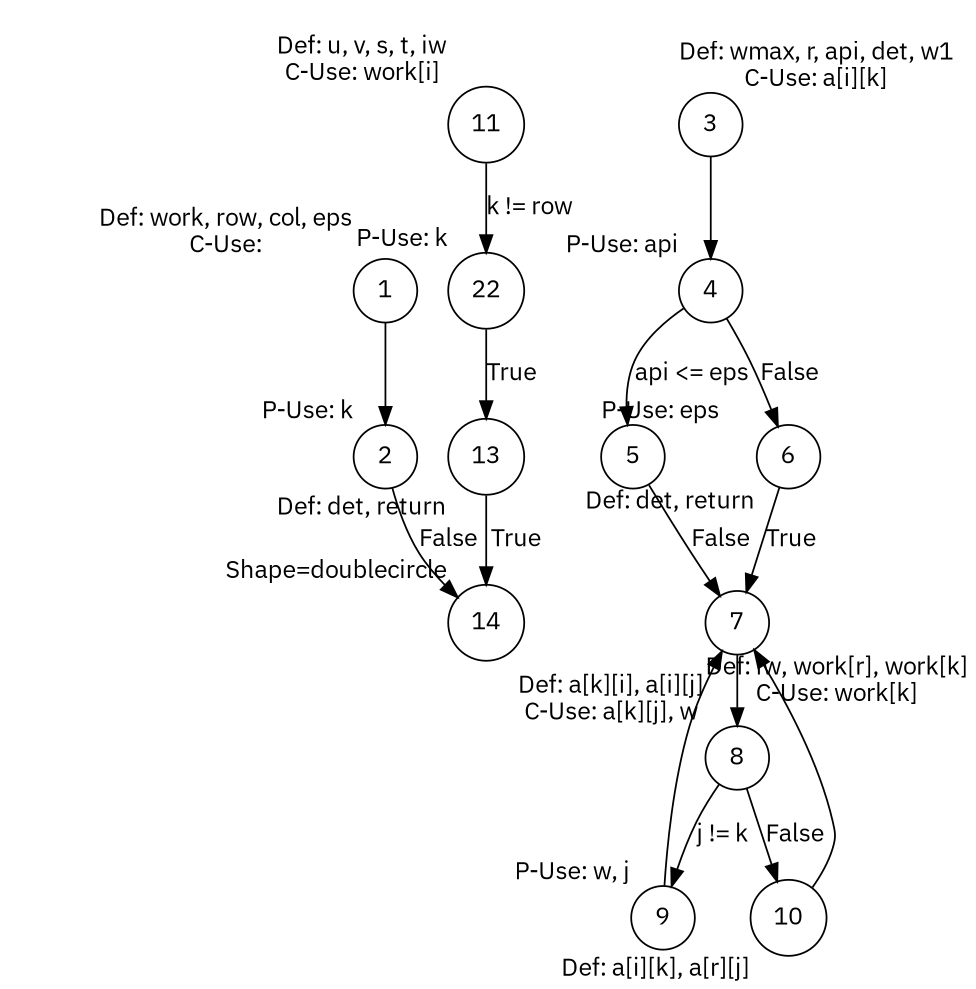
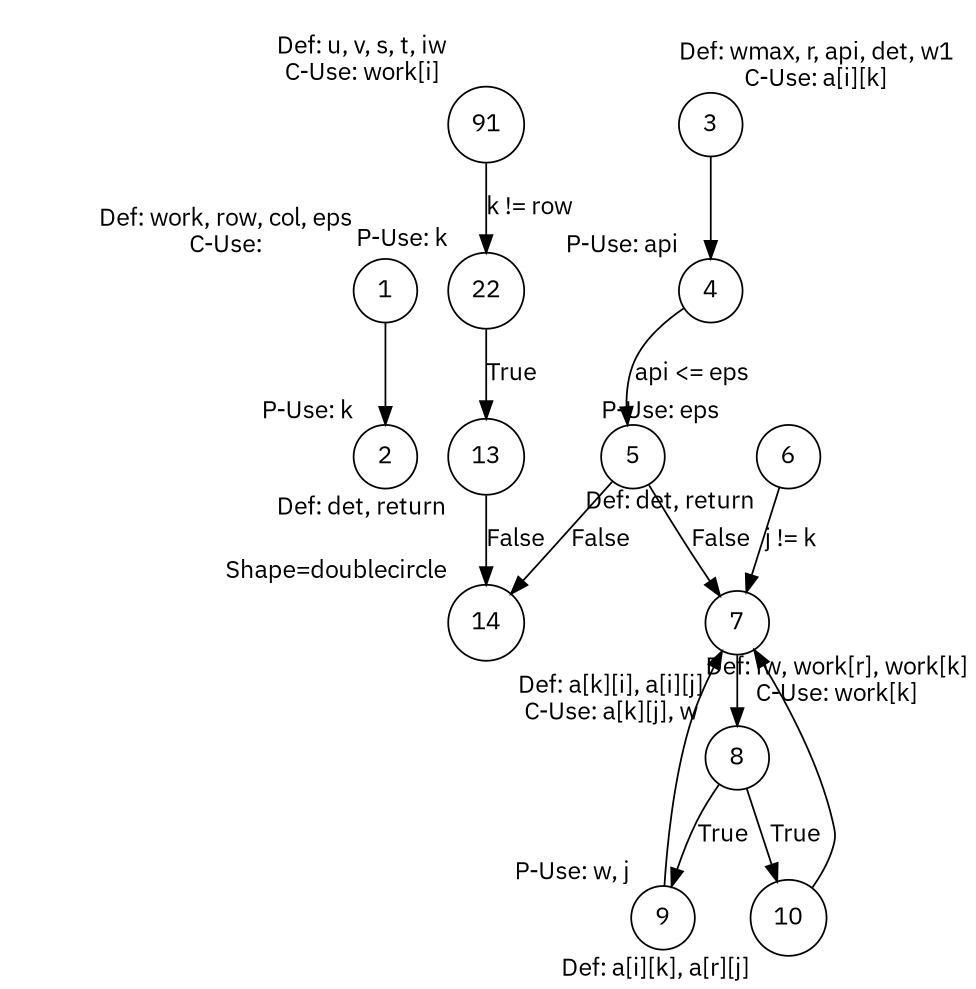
(486, 125) -> (486, 125)
(751, 363) -> none
(412, 540) -> (568, 531)
(516, 540) -> (516, 540)
(791, 540) -> (791, 540)
(723, 835) -> (723, 835)
(796, 835) -> (796, 835)
